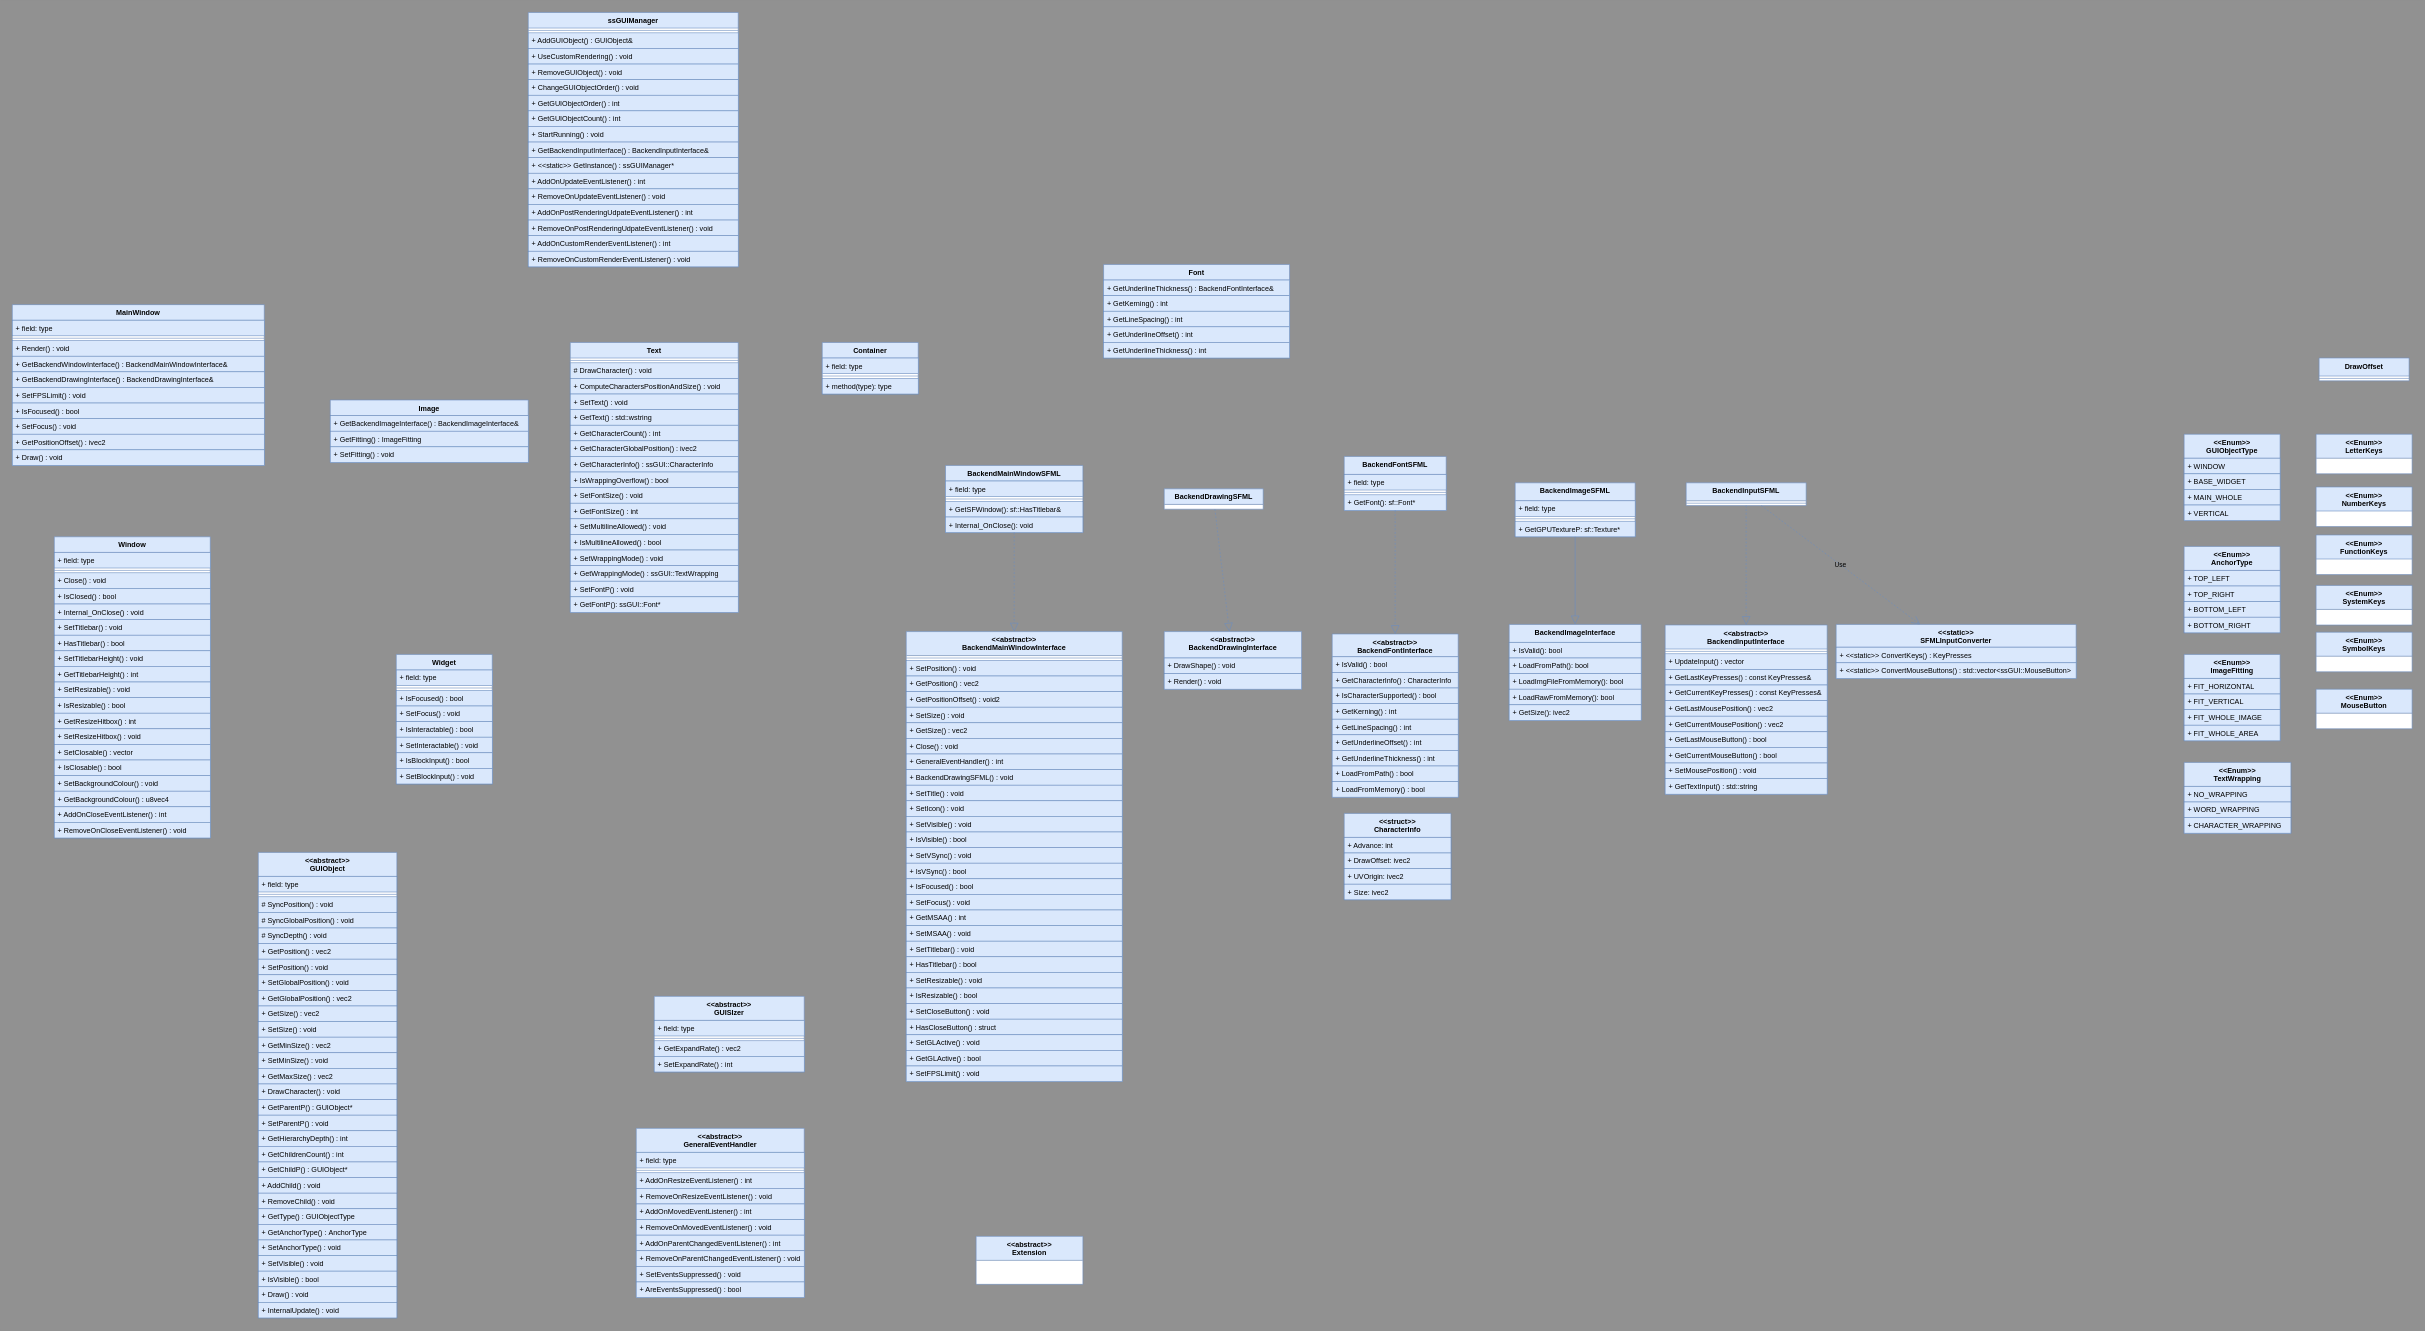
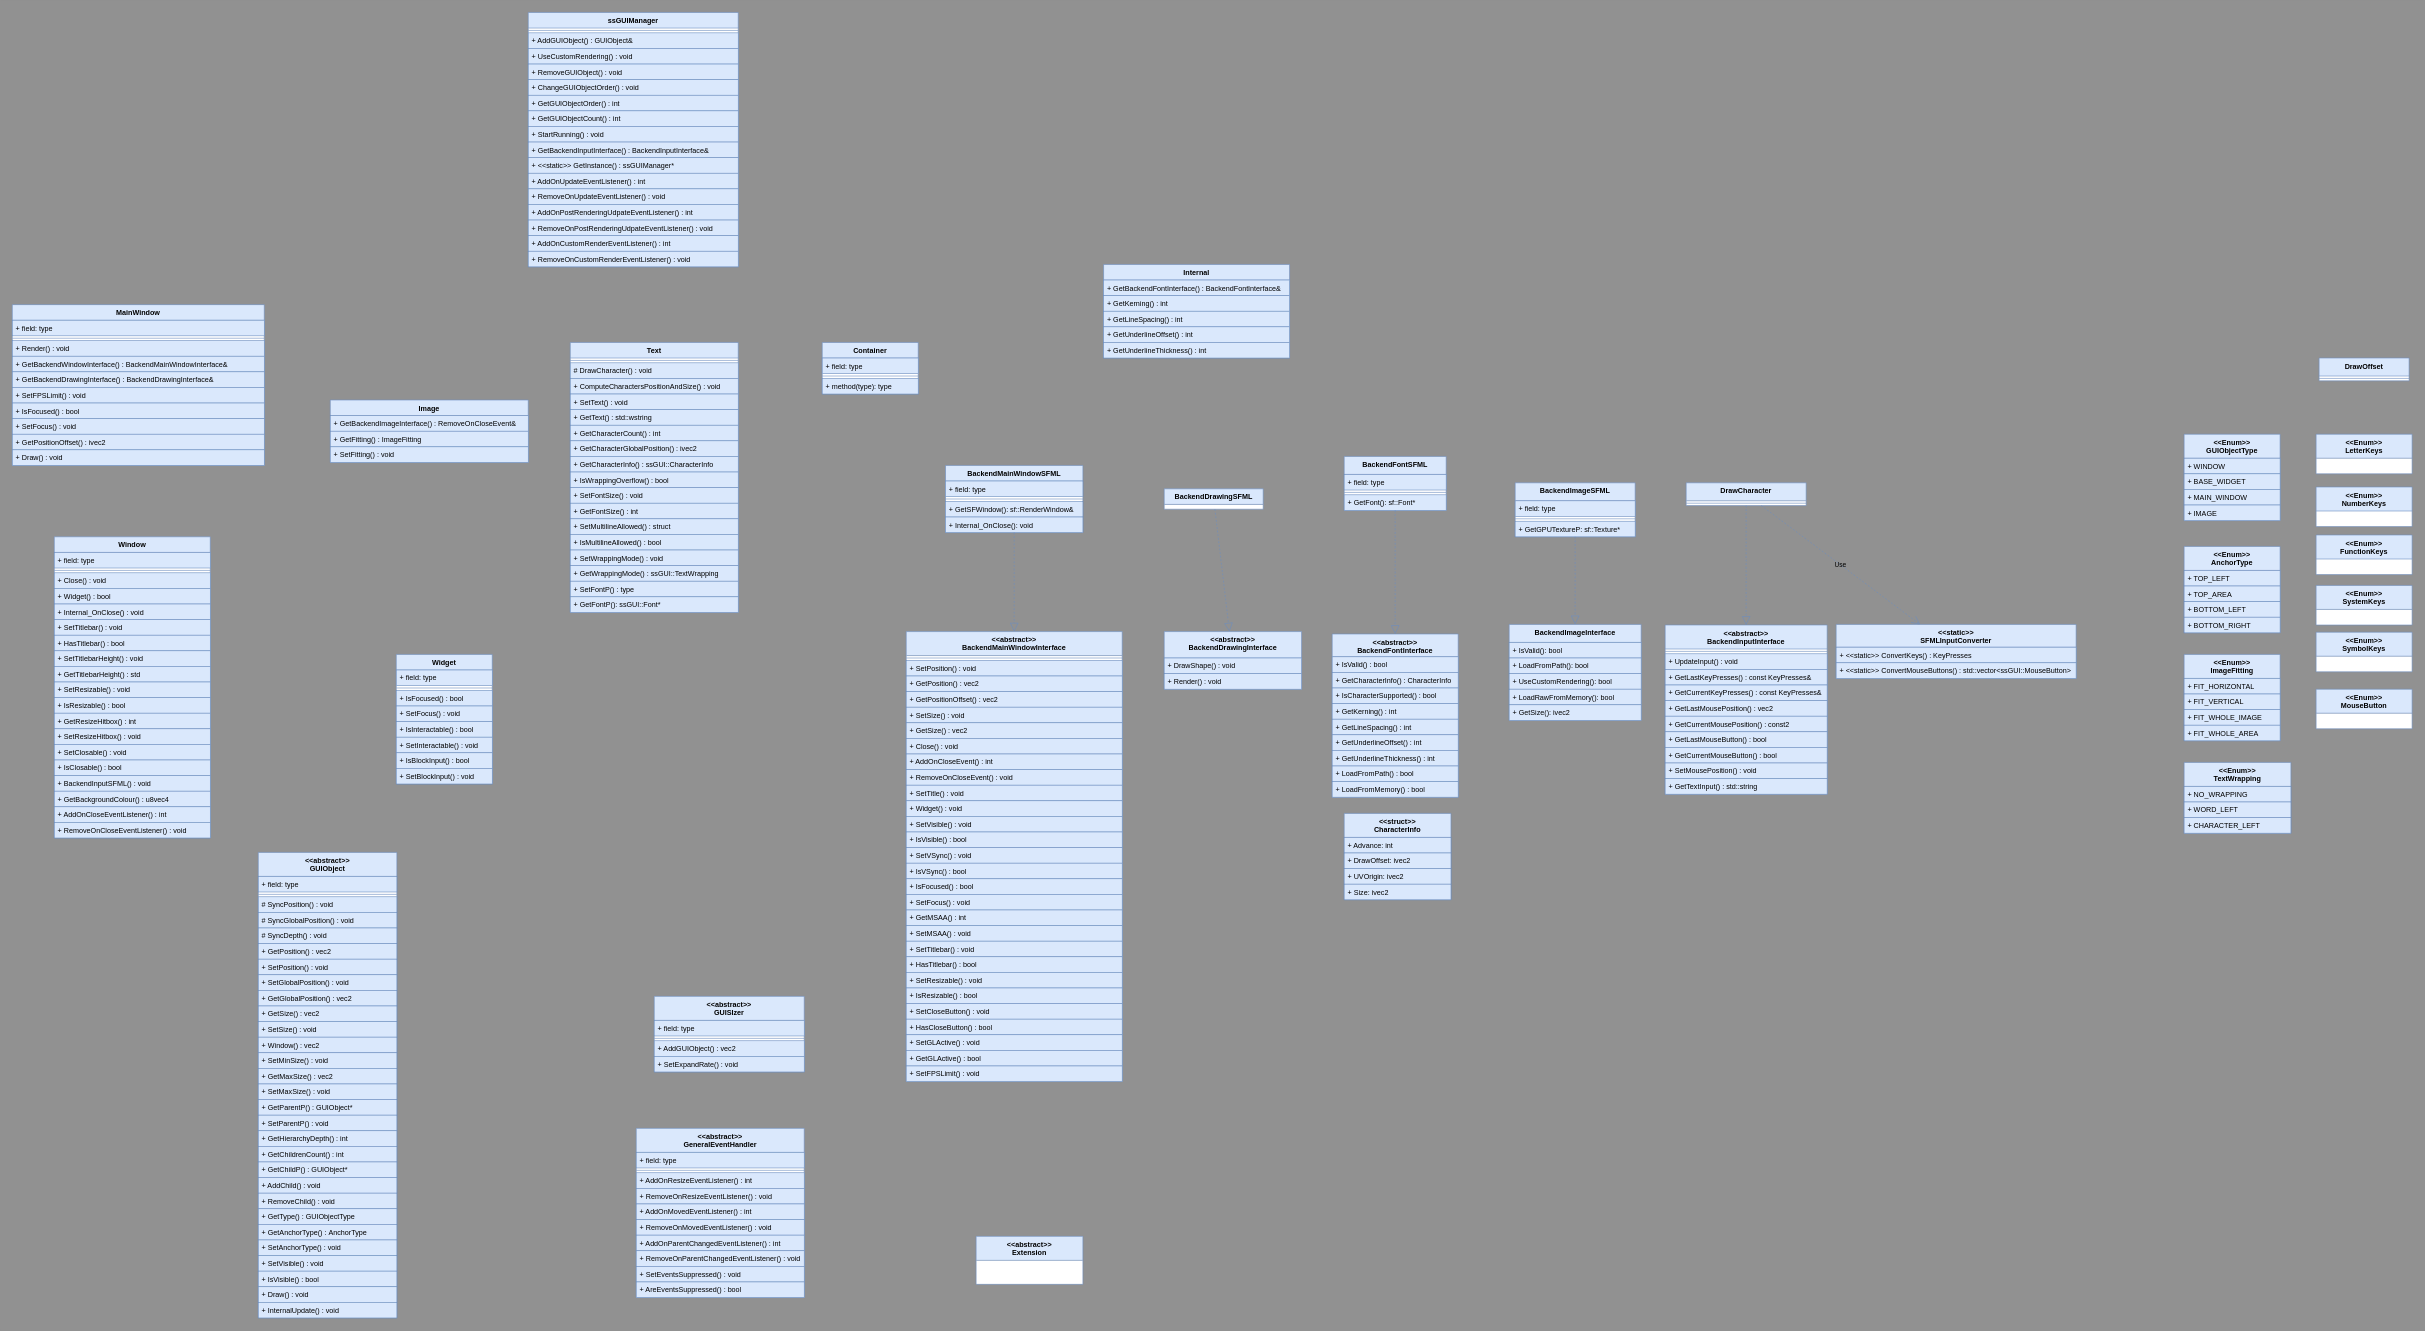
(1196, 272) -> (1196, 272)
(1199, 288) -> (1206, 288)
(437, 424) -> (430, 424)
(1746, 491) -> (1746, 491)
(2211, 497) -> (2213, 497)
(1008, 509) -> (1011, 509)
(2207, 513) -> (2201, 513)
(624, 527) -> (629, 527)
(1575, 575) -> (1575, 575)
(607, 589) -> (608, 589)
(2209, 594) -> (2207, 594)
(90, 596) -> (86, 596)
(1713, 662) -> (1708, 662)
(105, 674) -> (105, 674)
(1569, 682) -> (1564, 682)
(962, 700) -> (960, 700)
(1732, 724) -> (1736, 724)
(100, 752) -> (95, 752)
(962, 762) -> (954, 762)
(962, 778) -> (962, 778)
(112, 784) -> (107, 784)
(941, 809) -> (938, 809)
(2217, 810) -> (2209, 810)
(2227, 826) -> (2219, 826)
(959, 1027) -> (954, 1027)
(298, 1045) -> (291, 1045)
(702, 1049) -> (700, 1049)
(699, 1064) -> (701, 1064)
(305, 1092) -> (298, 1092)
